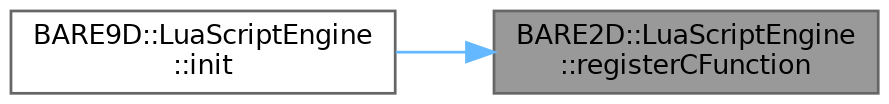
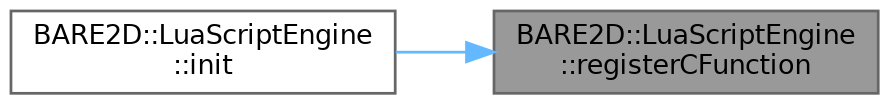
(203, 52) -> (203, 52)
